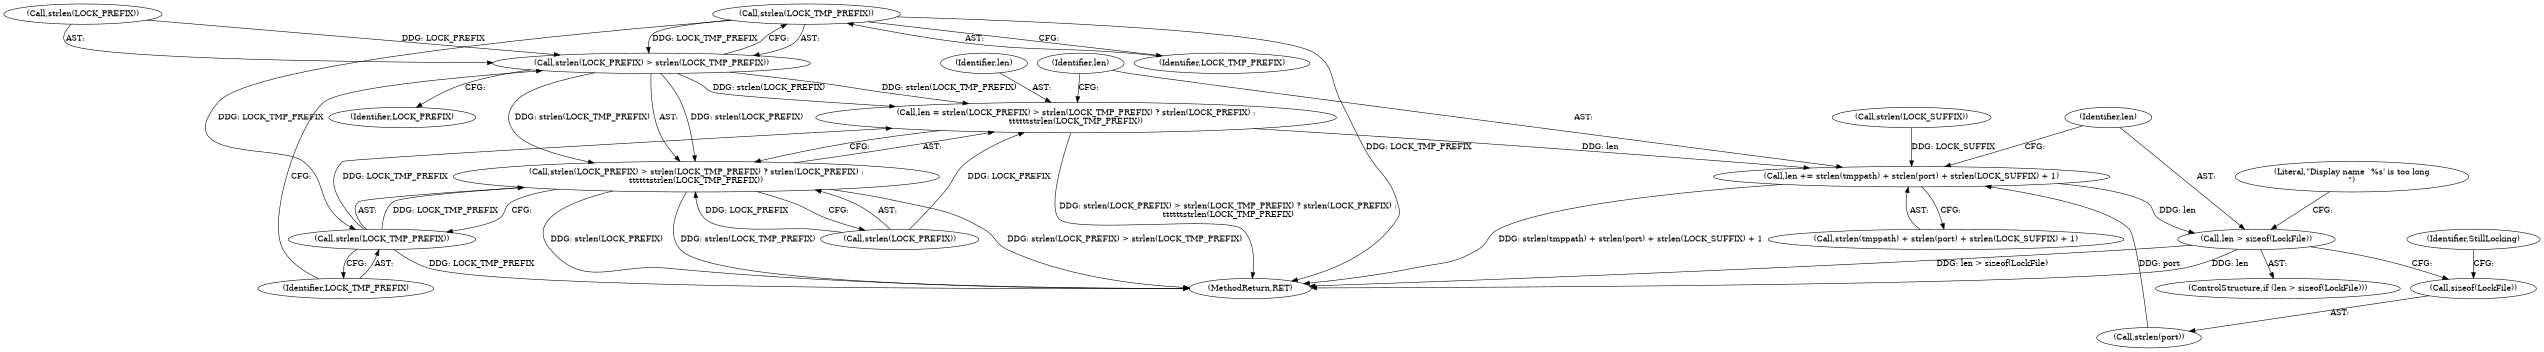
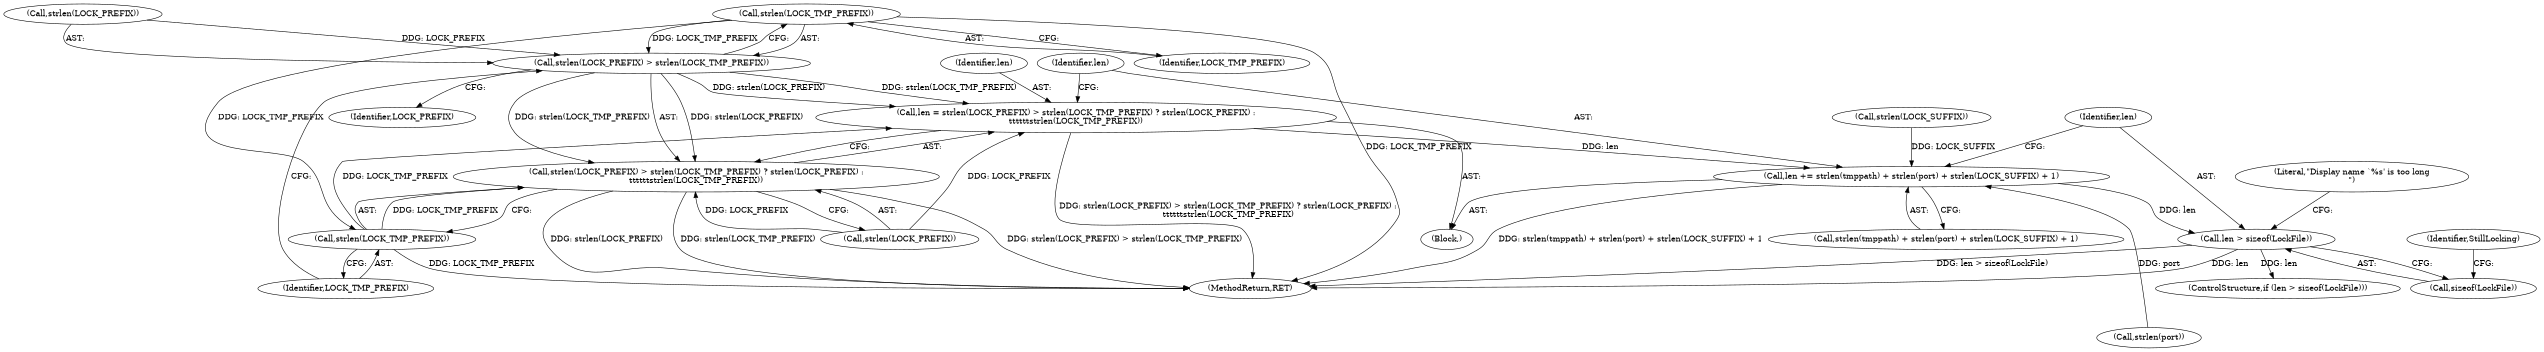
none -> (1447, 239)
(2279, 264) -> (2279, 264)
(2312, 313) -> (2359, 269)
